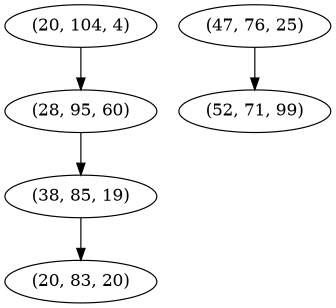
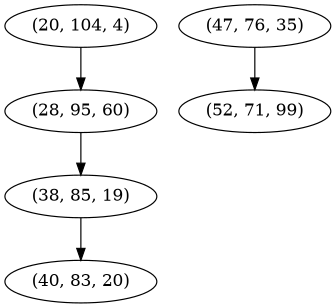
(255, 26) -> (255, 26)
(81, 282) -> (81, 282)
